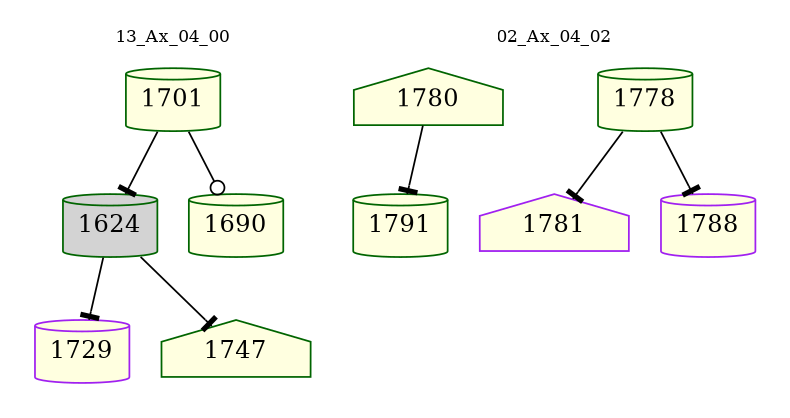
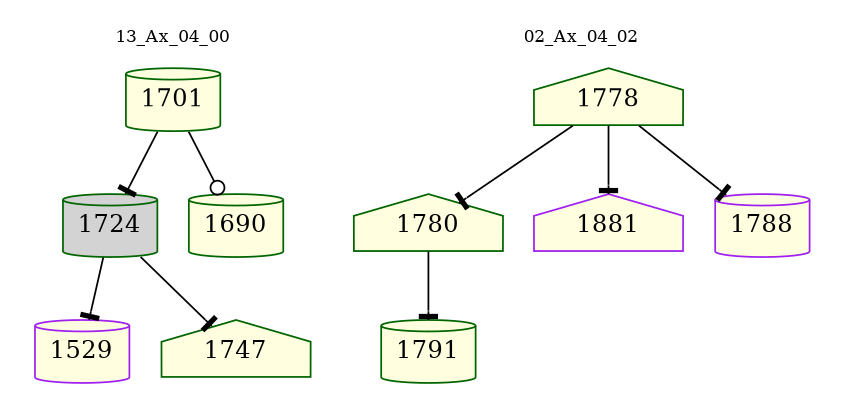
(645, 100) -> (609, 100)
none -> (520, 162)
(110, 226) -> (110, 226)
(554, 226) -> (609, 226)
(82, 351) -> (82, 351)
